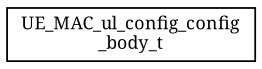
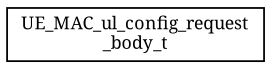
(131, 35) -> (136, 35)
